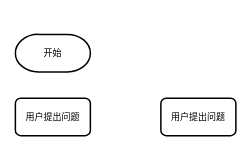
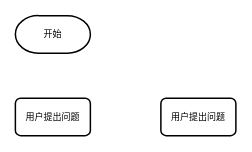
(53, 53) -> (53, 34)
